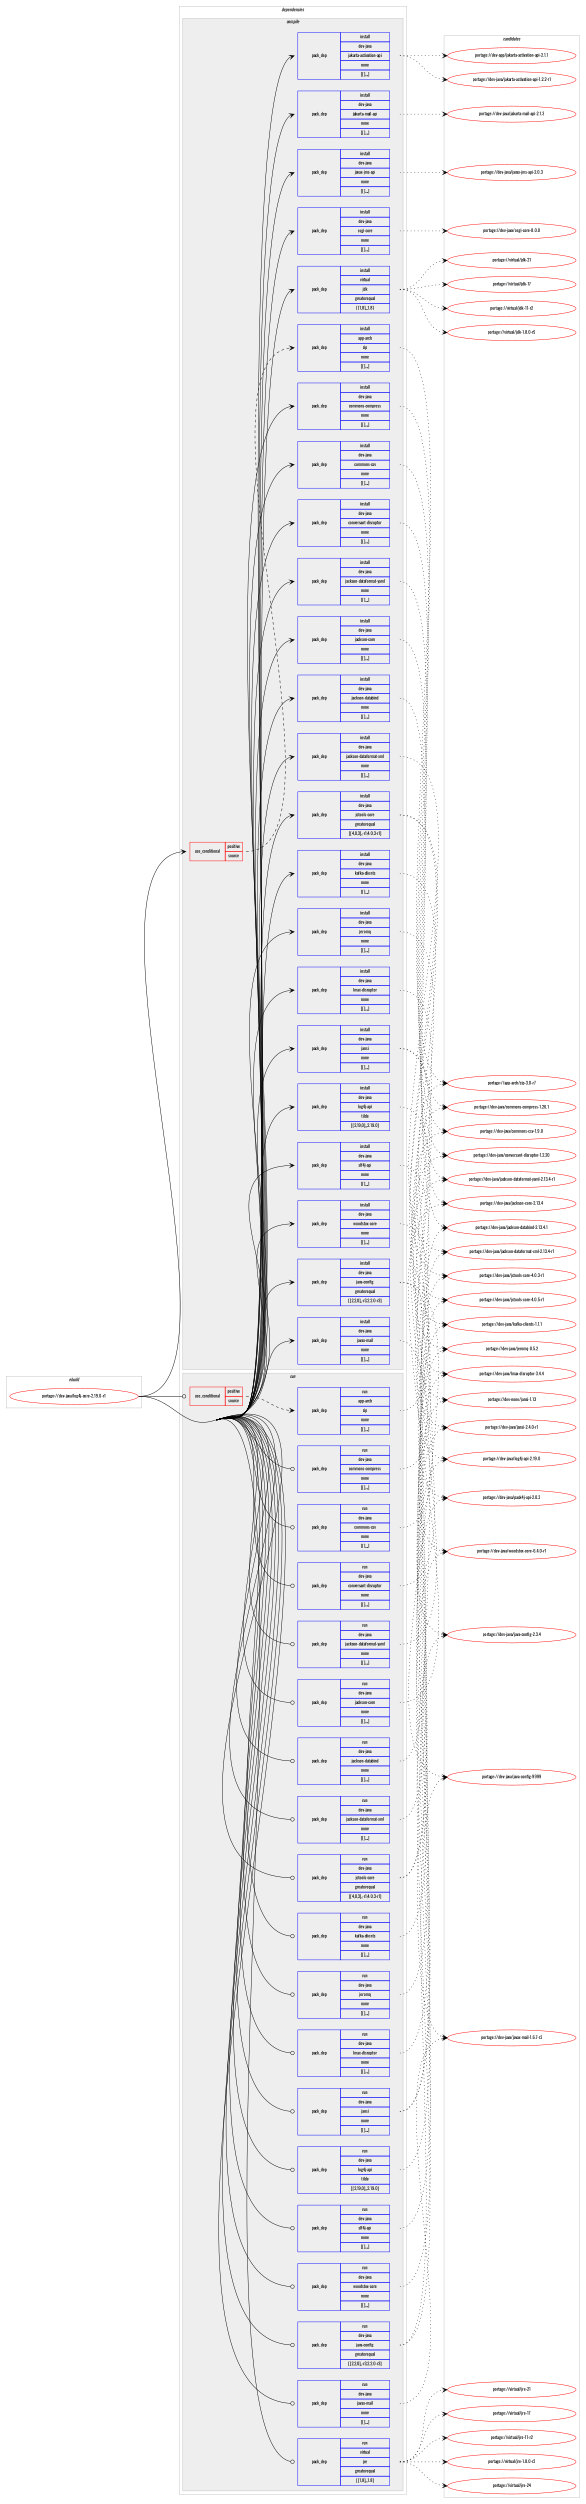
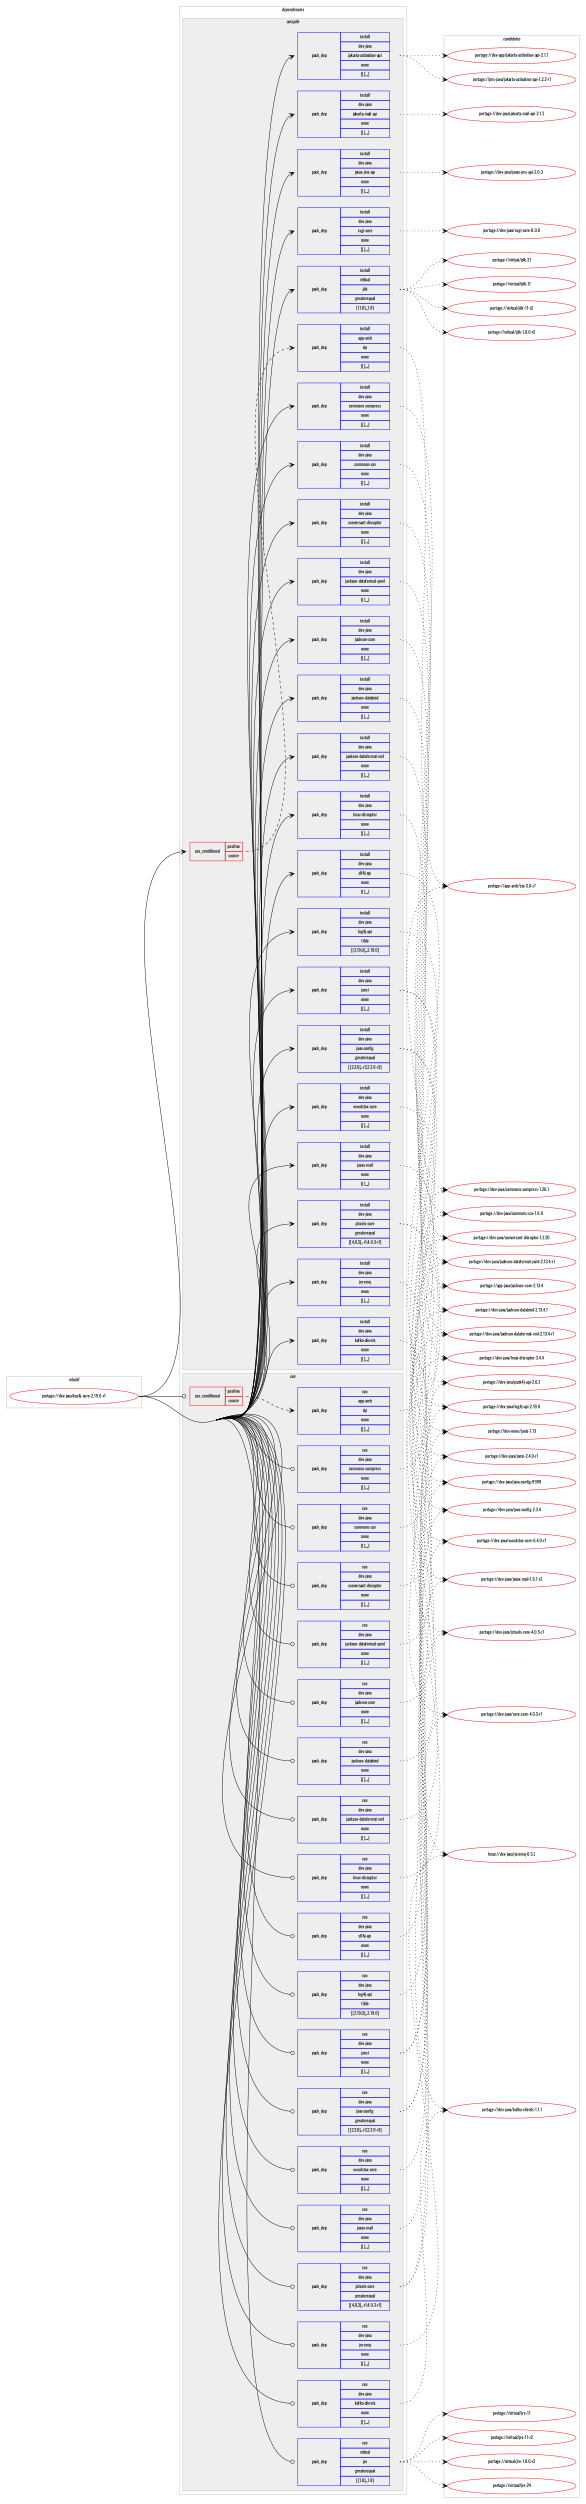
(512, 80) -> (512, 80)
(512, 1204) -> (512, 1286)
(512, 1276) -> (512, 1715)
(512, 1349) -> (512, 1855)
(512, 2390) -> none
